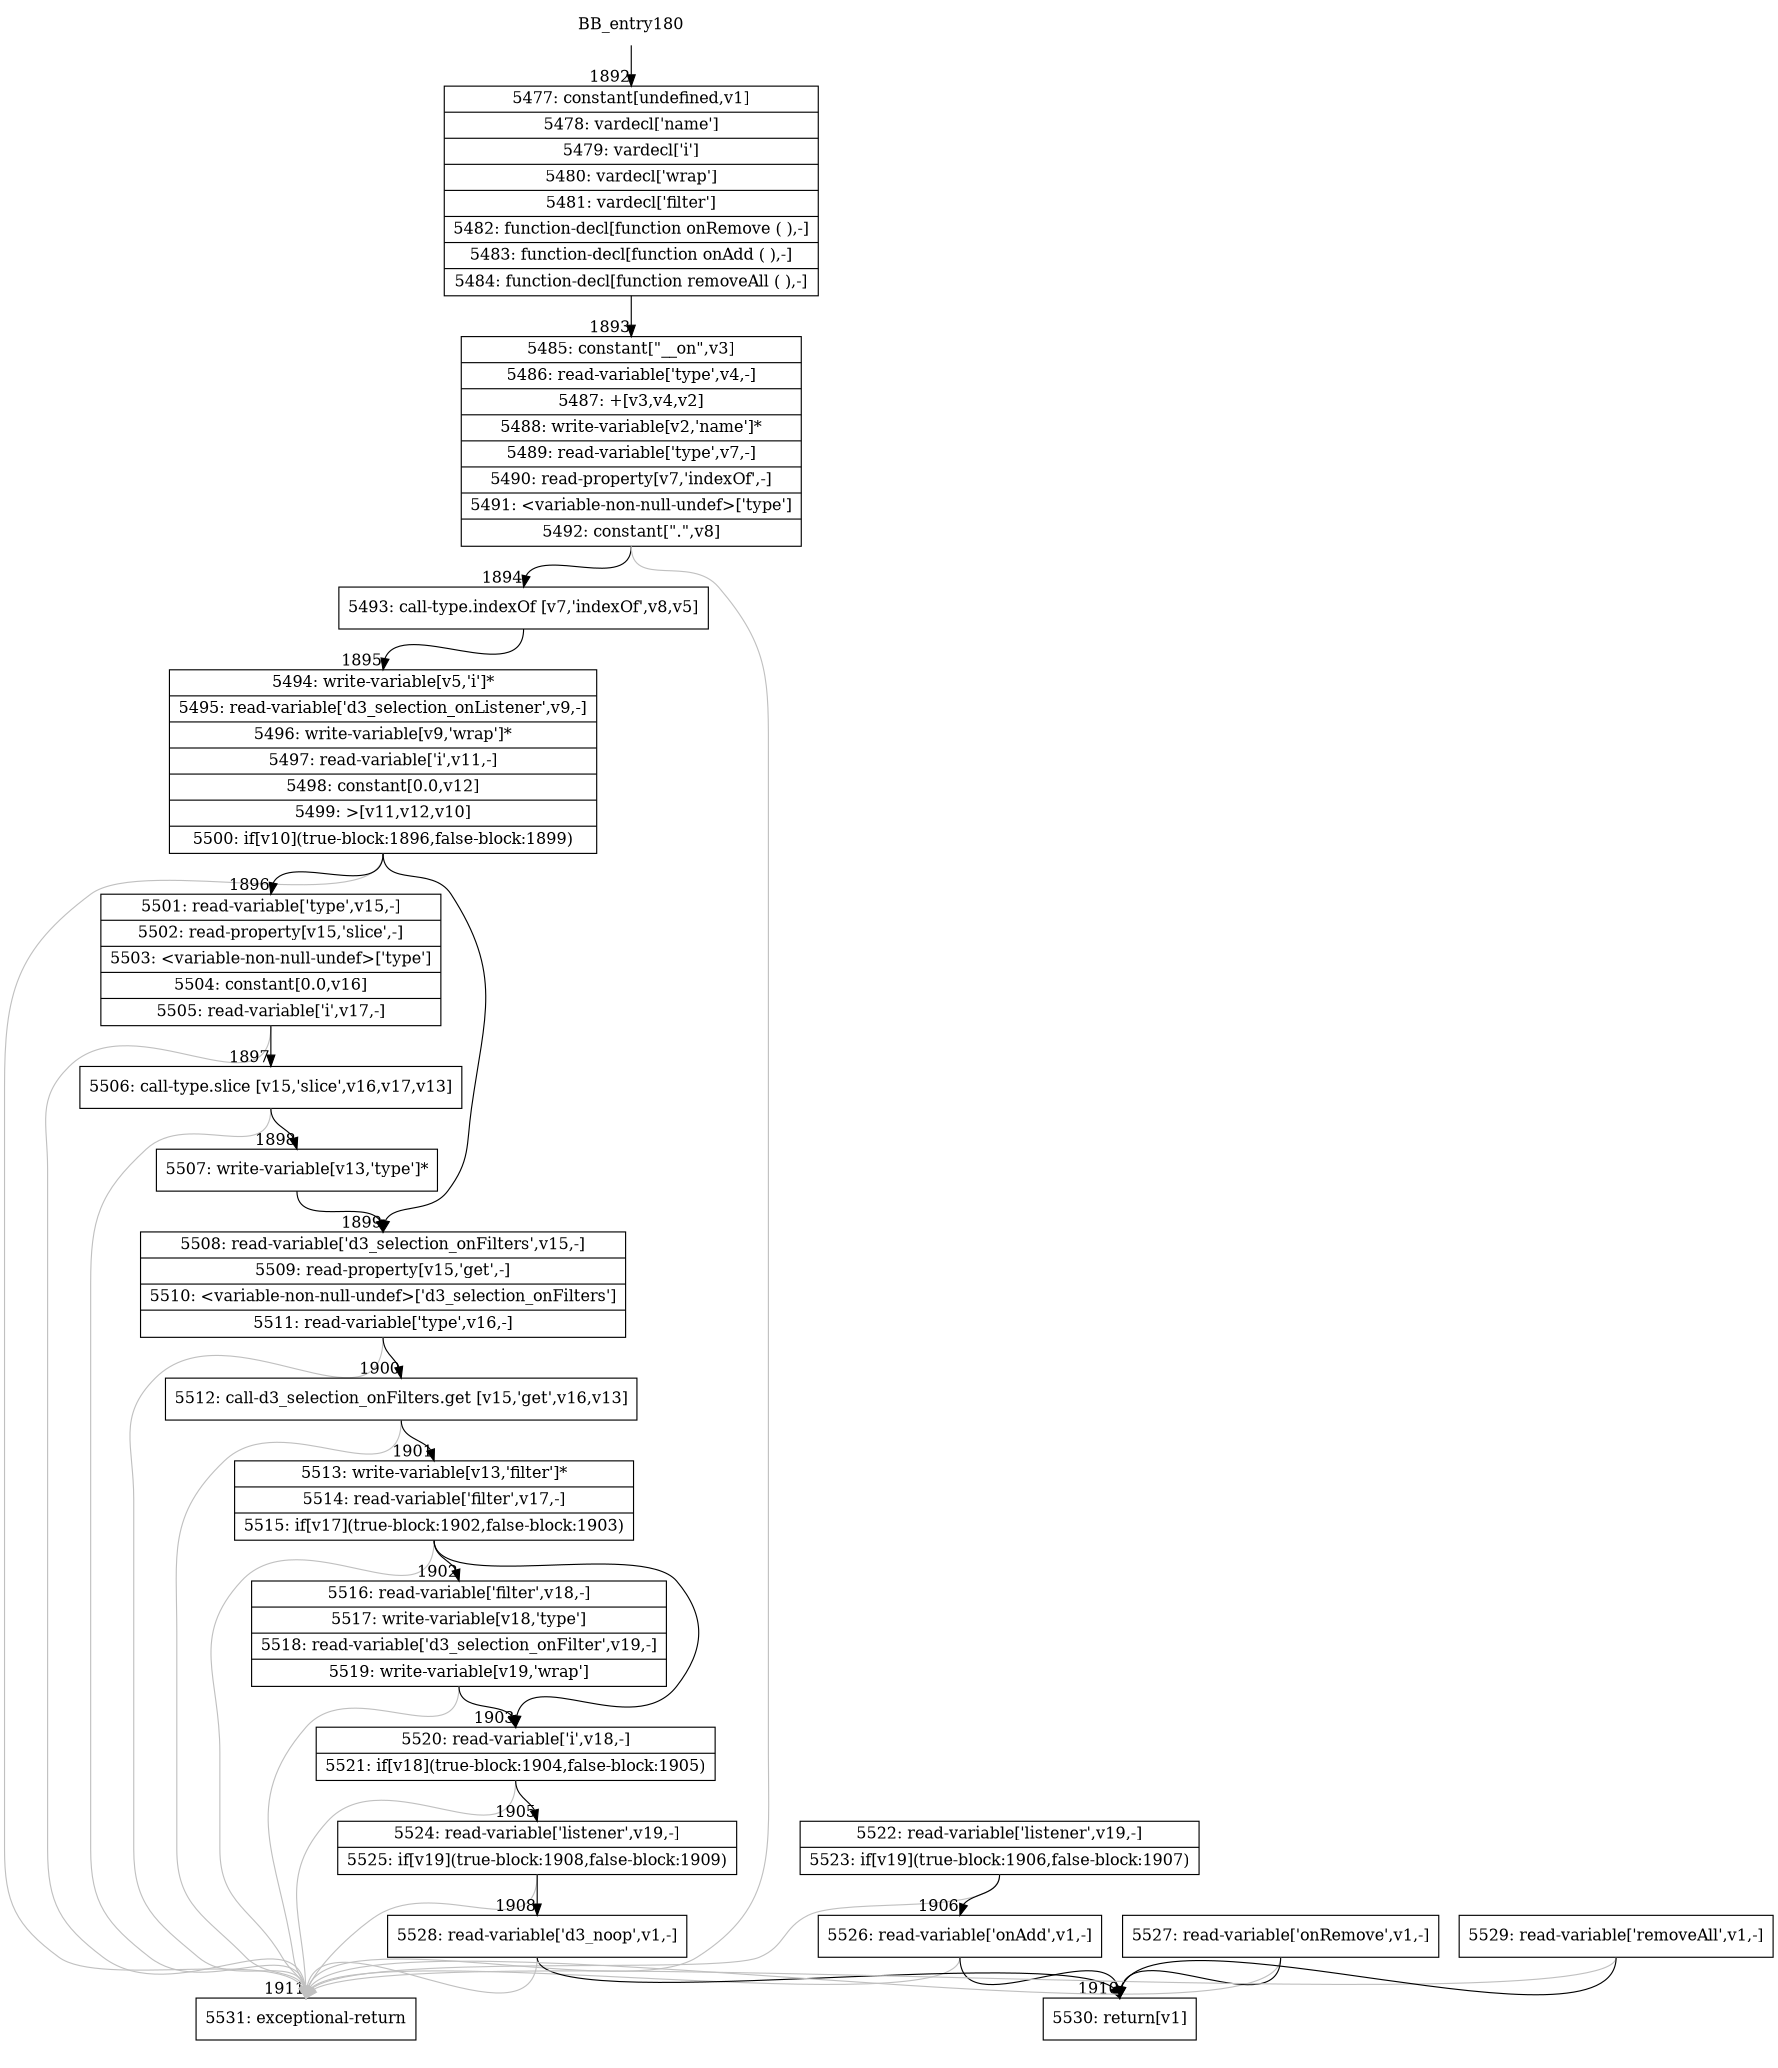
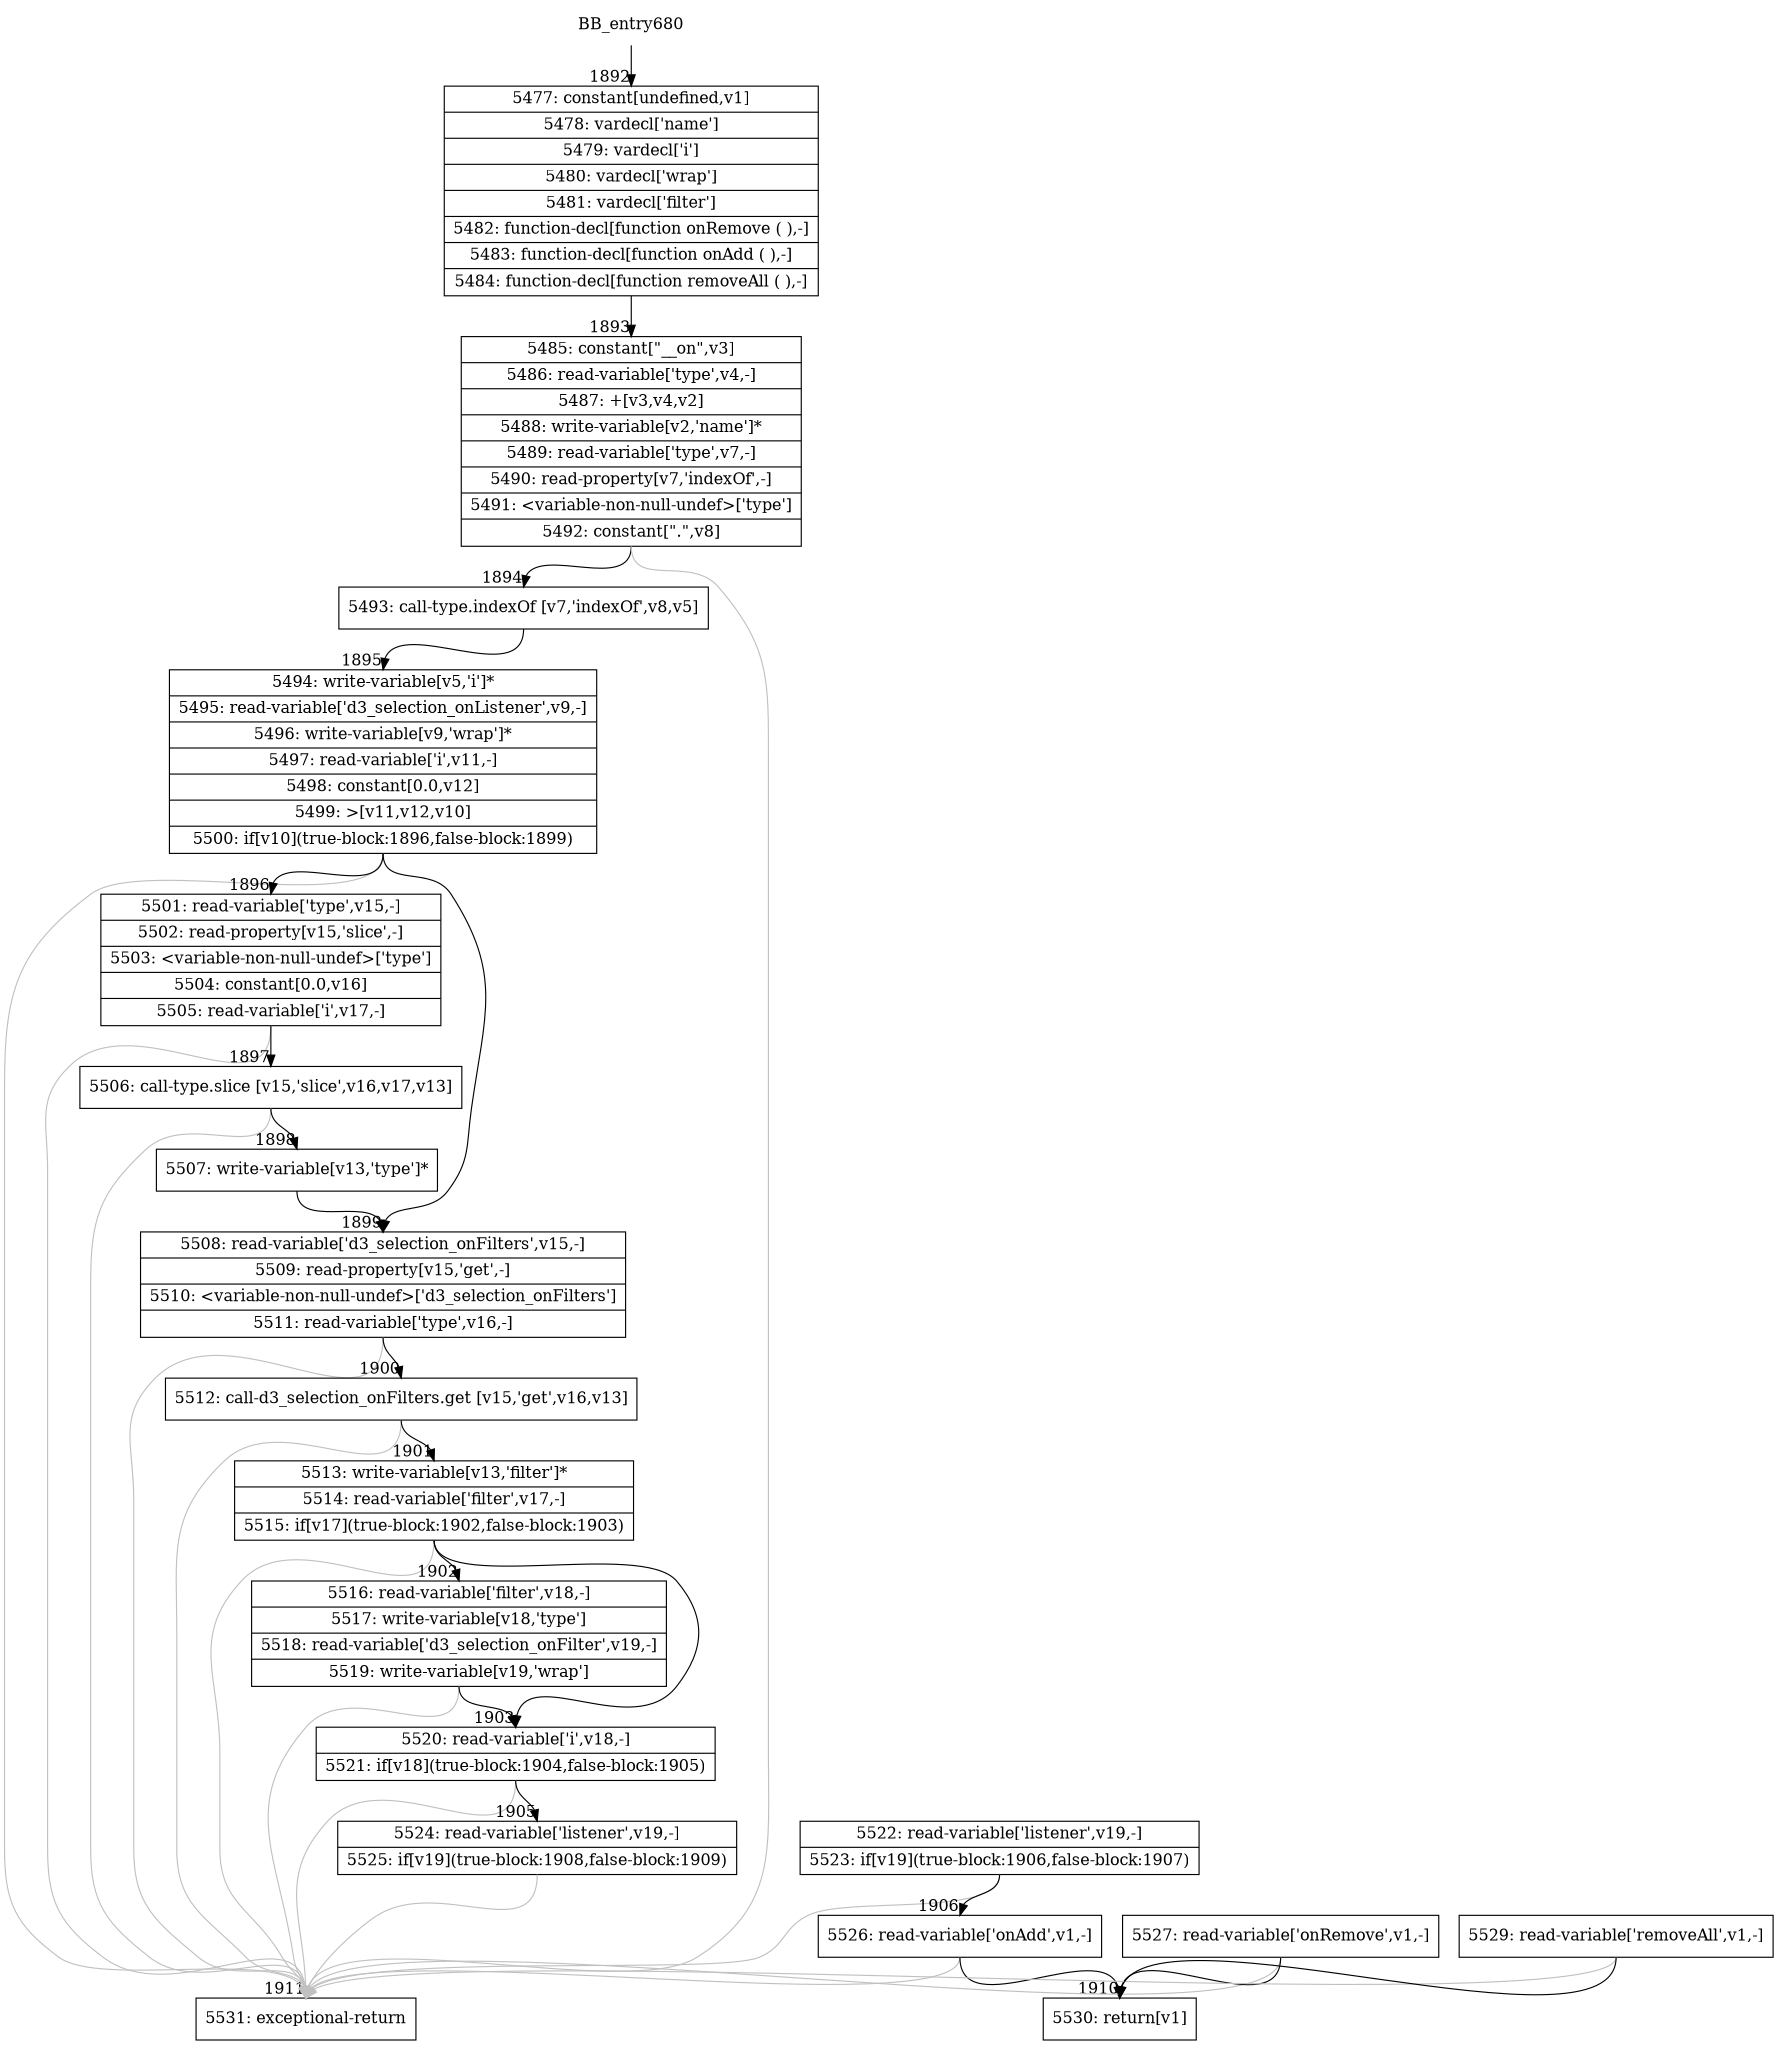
(631, 25) -> (631, 25)
(537, 1936) -> none
